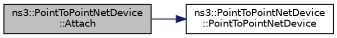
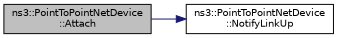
(260, 19) -> (260, 19)
